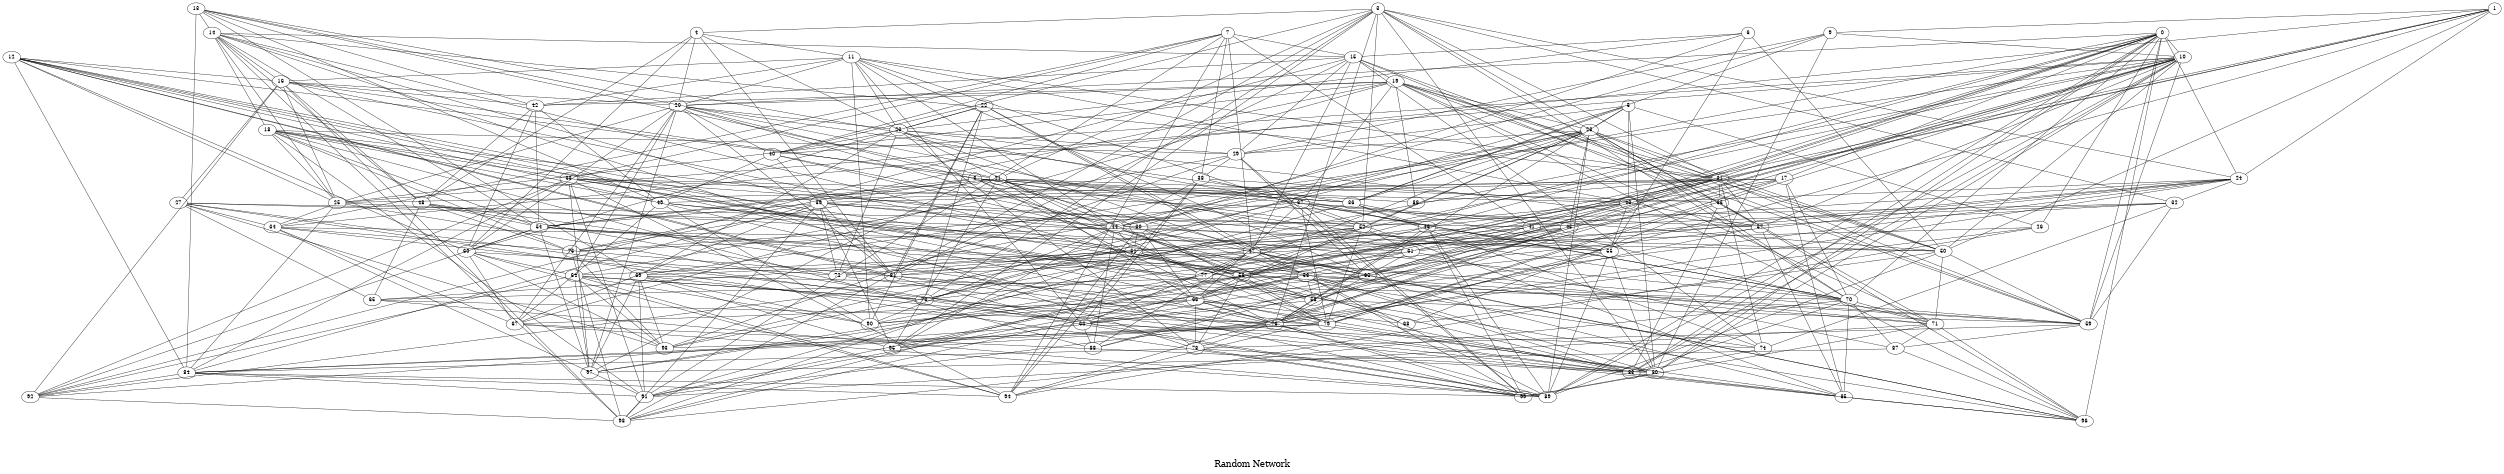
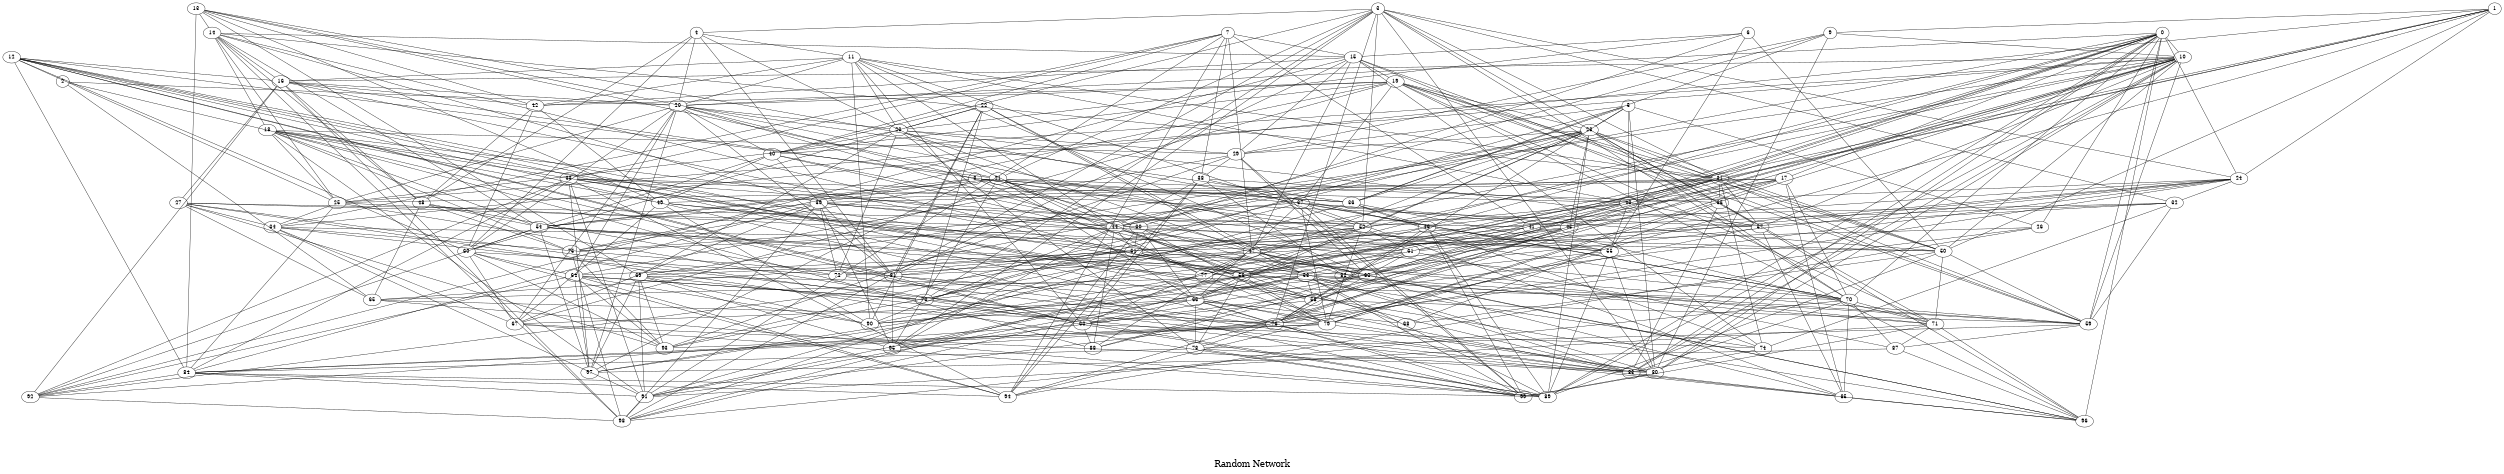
none -> (63, 81)
(583, 152) -> none
(314, 153) -> (1279, 69)
(537, 155) -> (623, 201)
(1416, 203) -> none
none -> (1658, 203)
(1124, 251) -> none
(957, 276) -> none
none -> (1344, 276)
none -> (893, 312)
